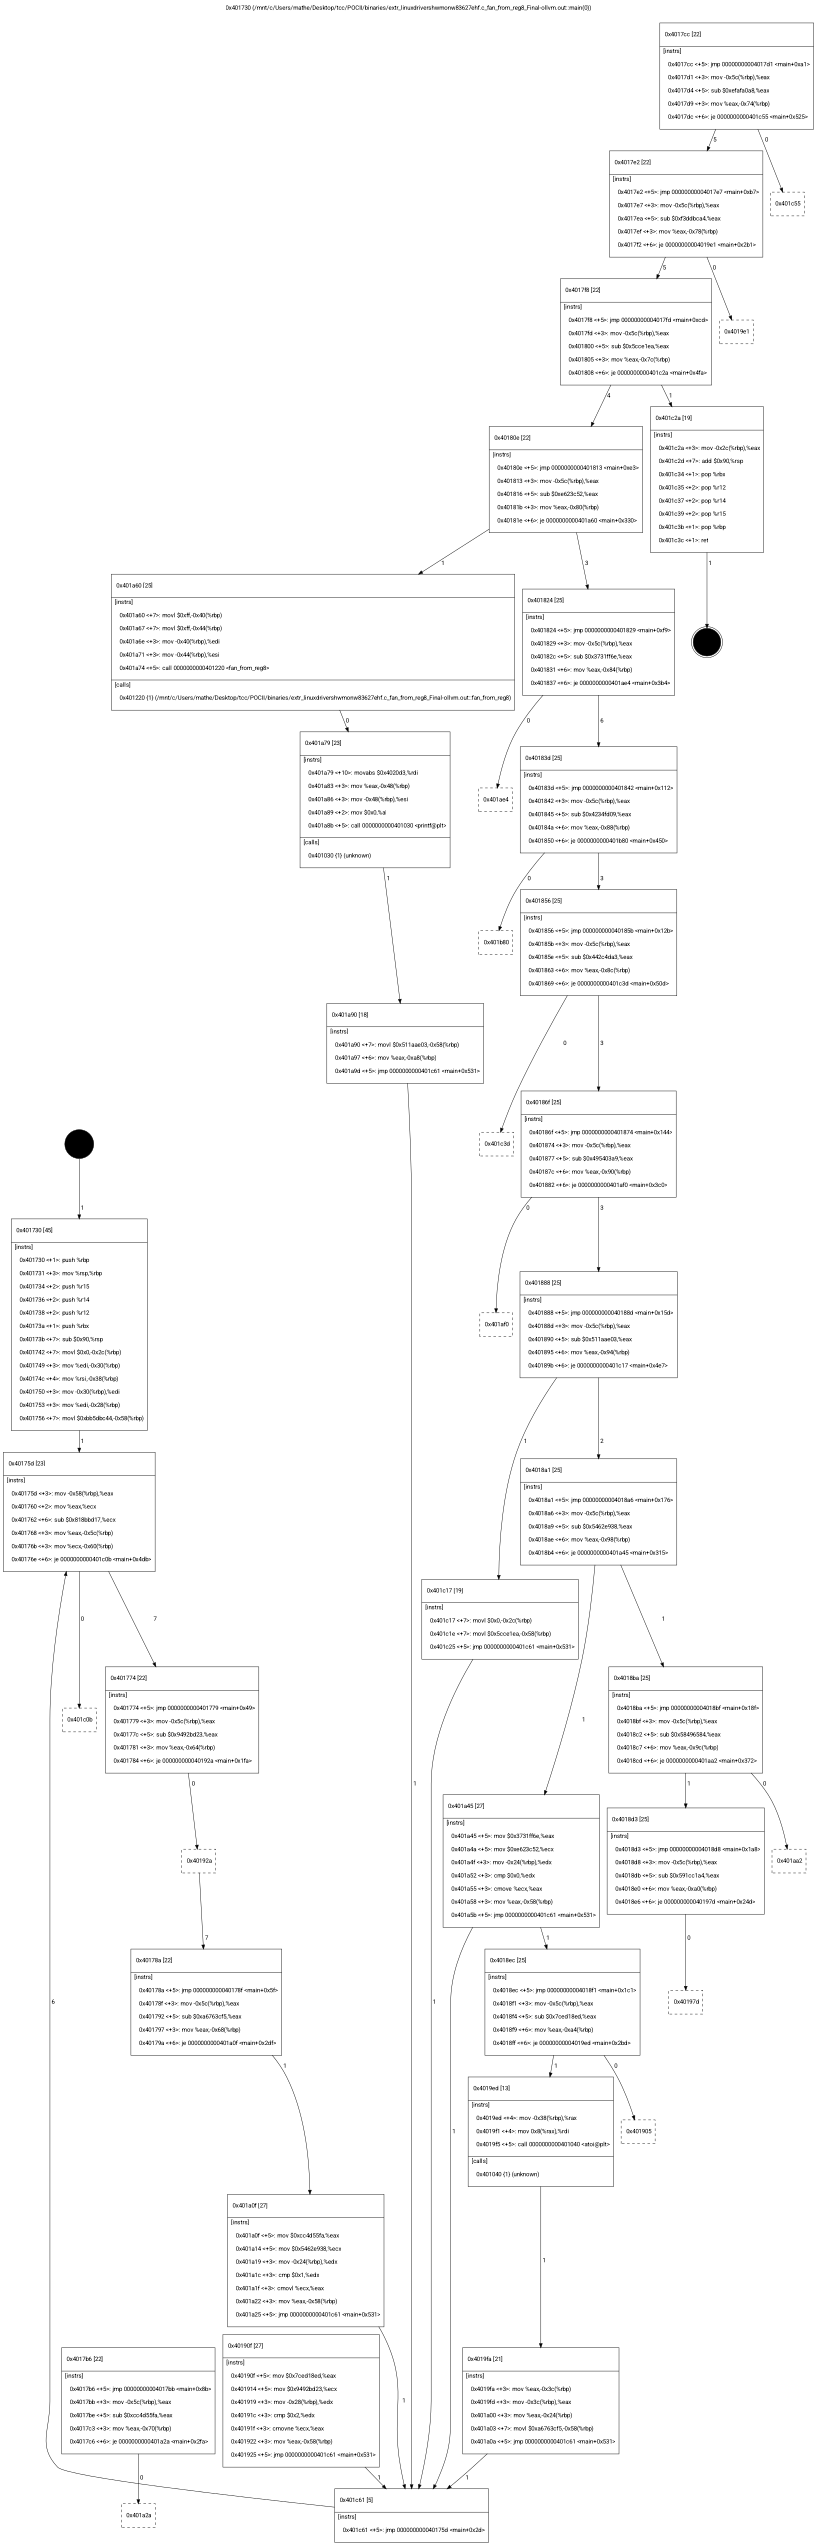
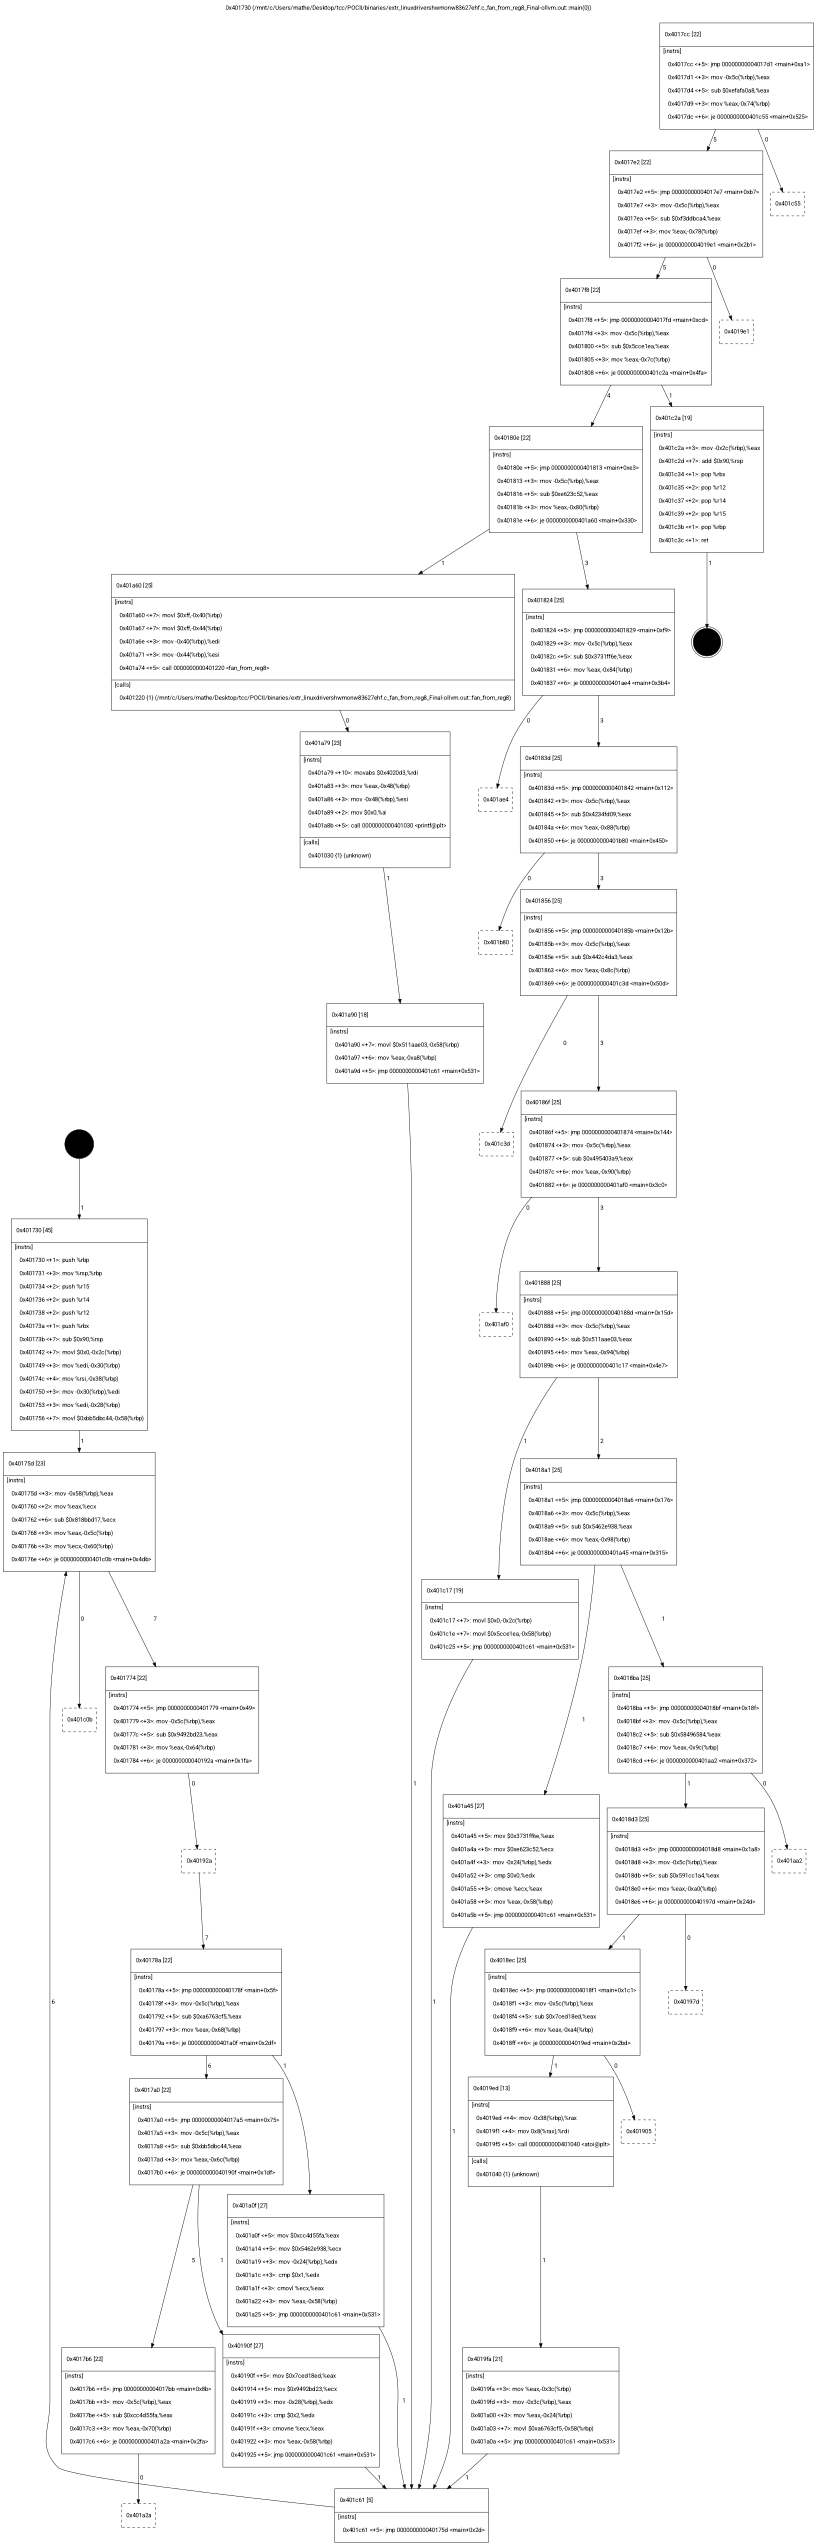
(601, 721) -> (601, 721)
(543, 1936) -> (626, 1930)
none -> (206, 2132)
